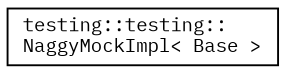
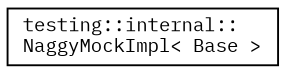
(143, 37) -> (143, 37)
